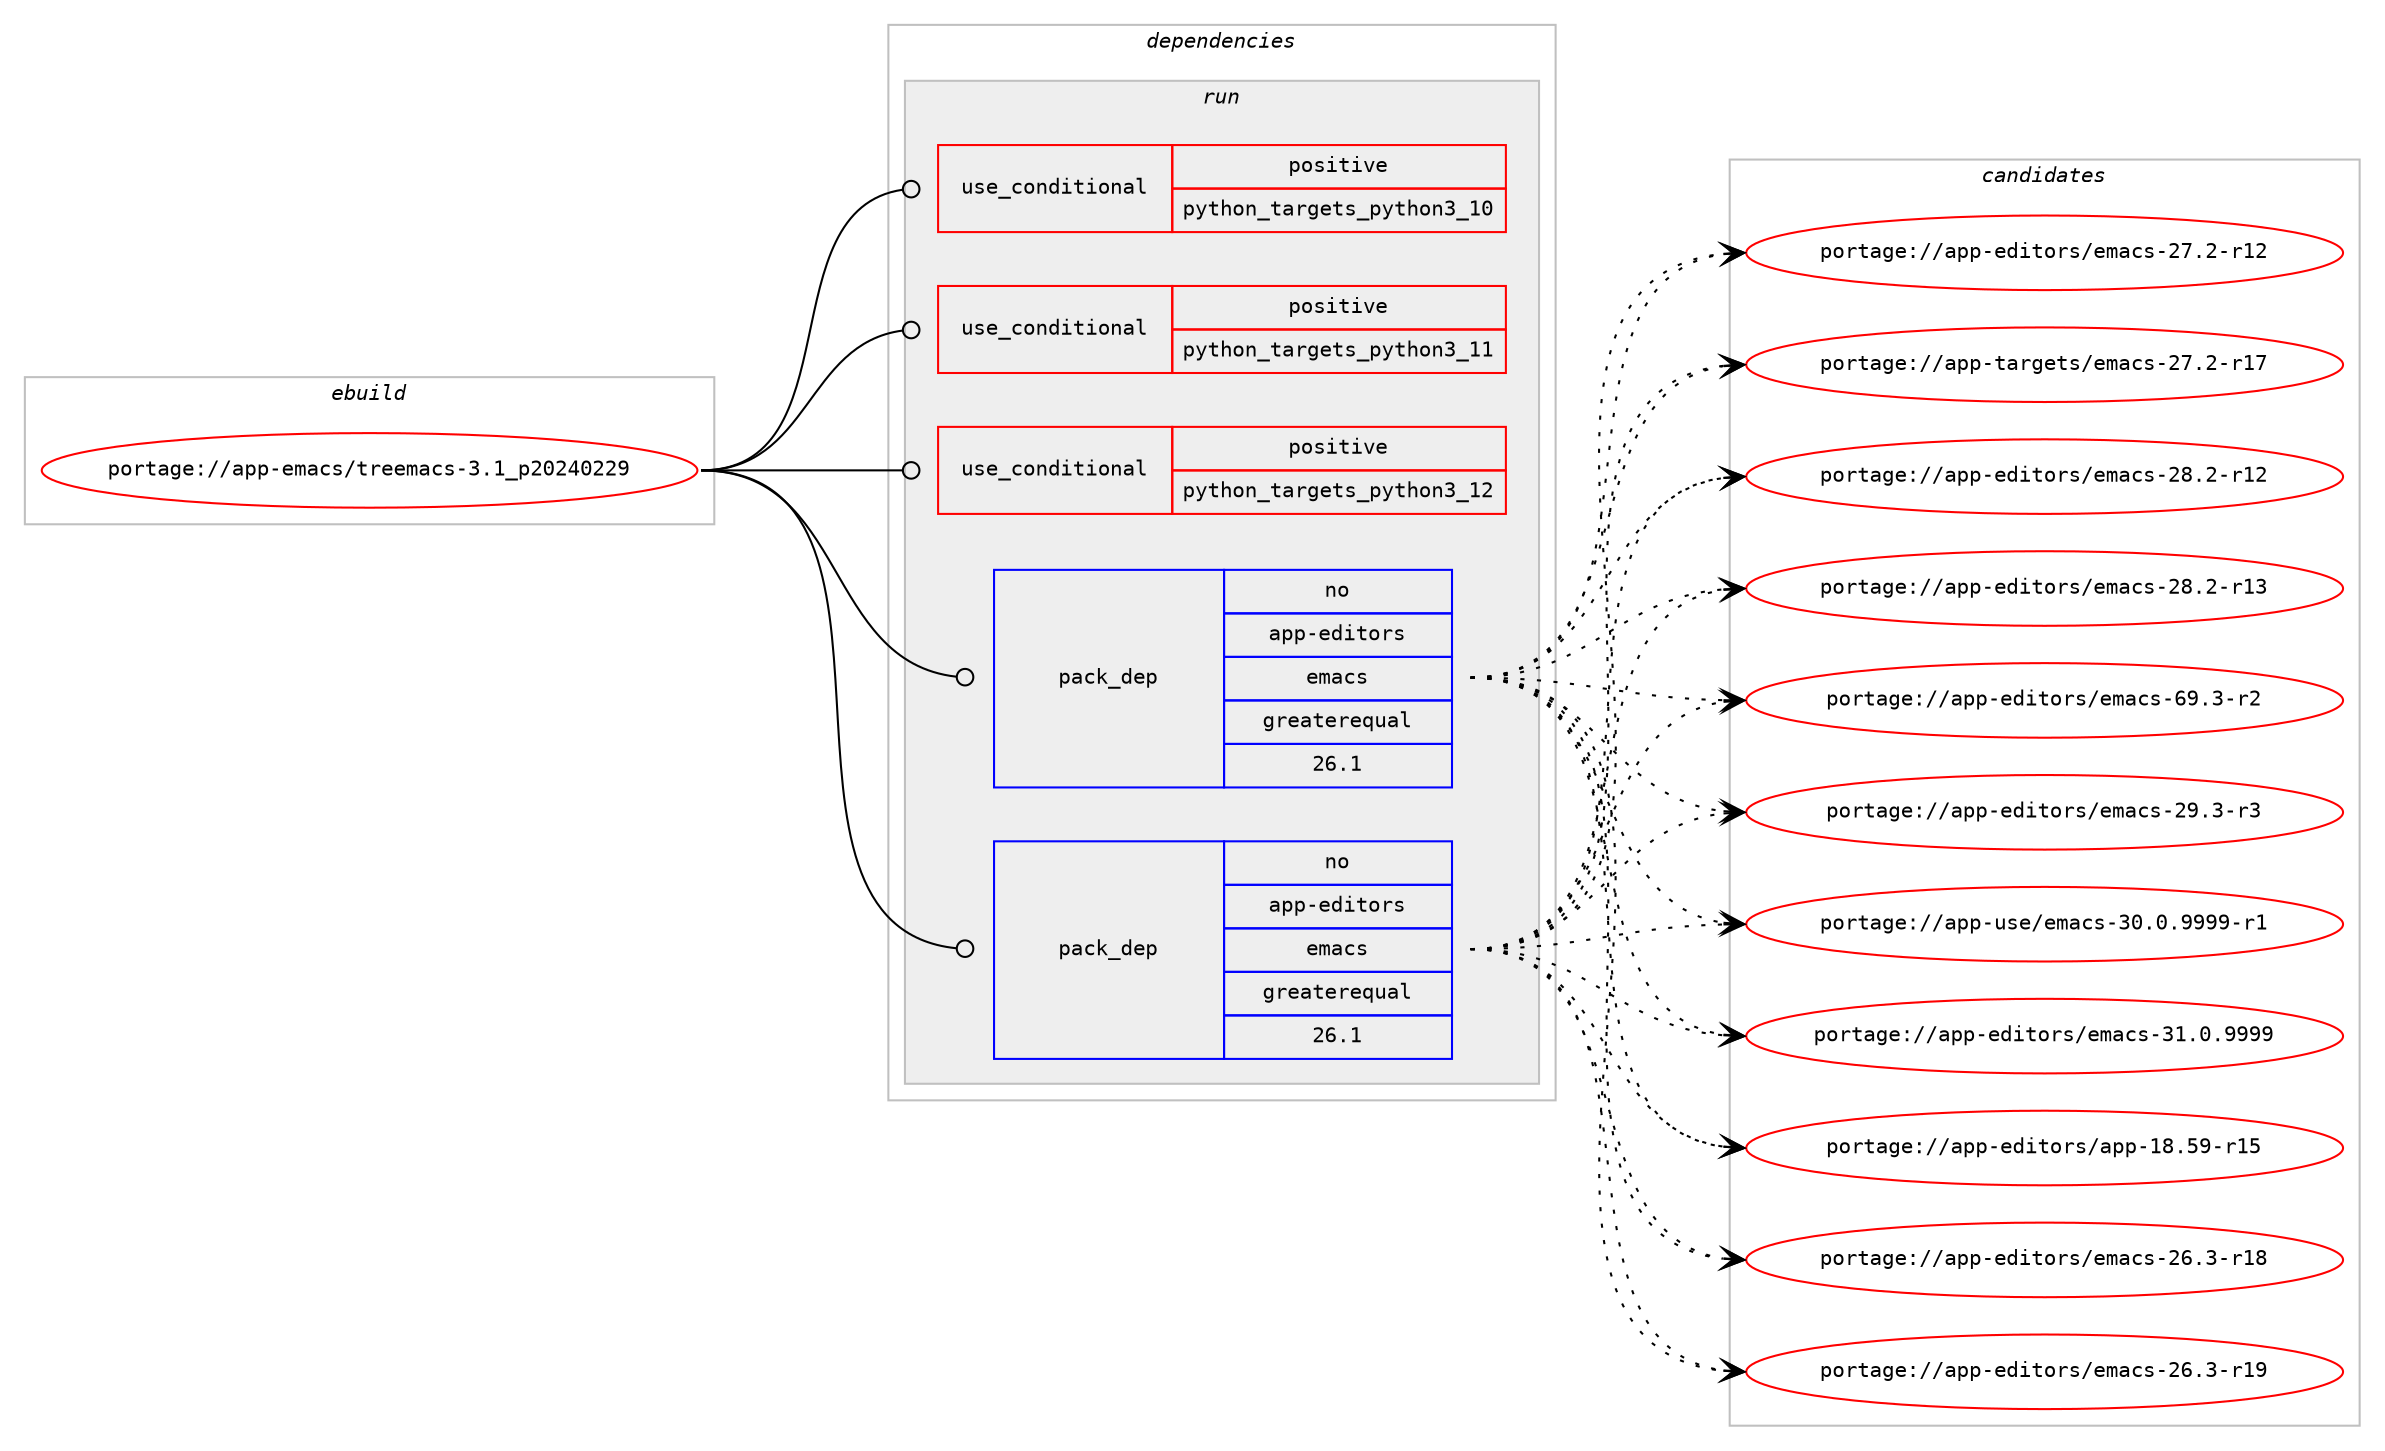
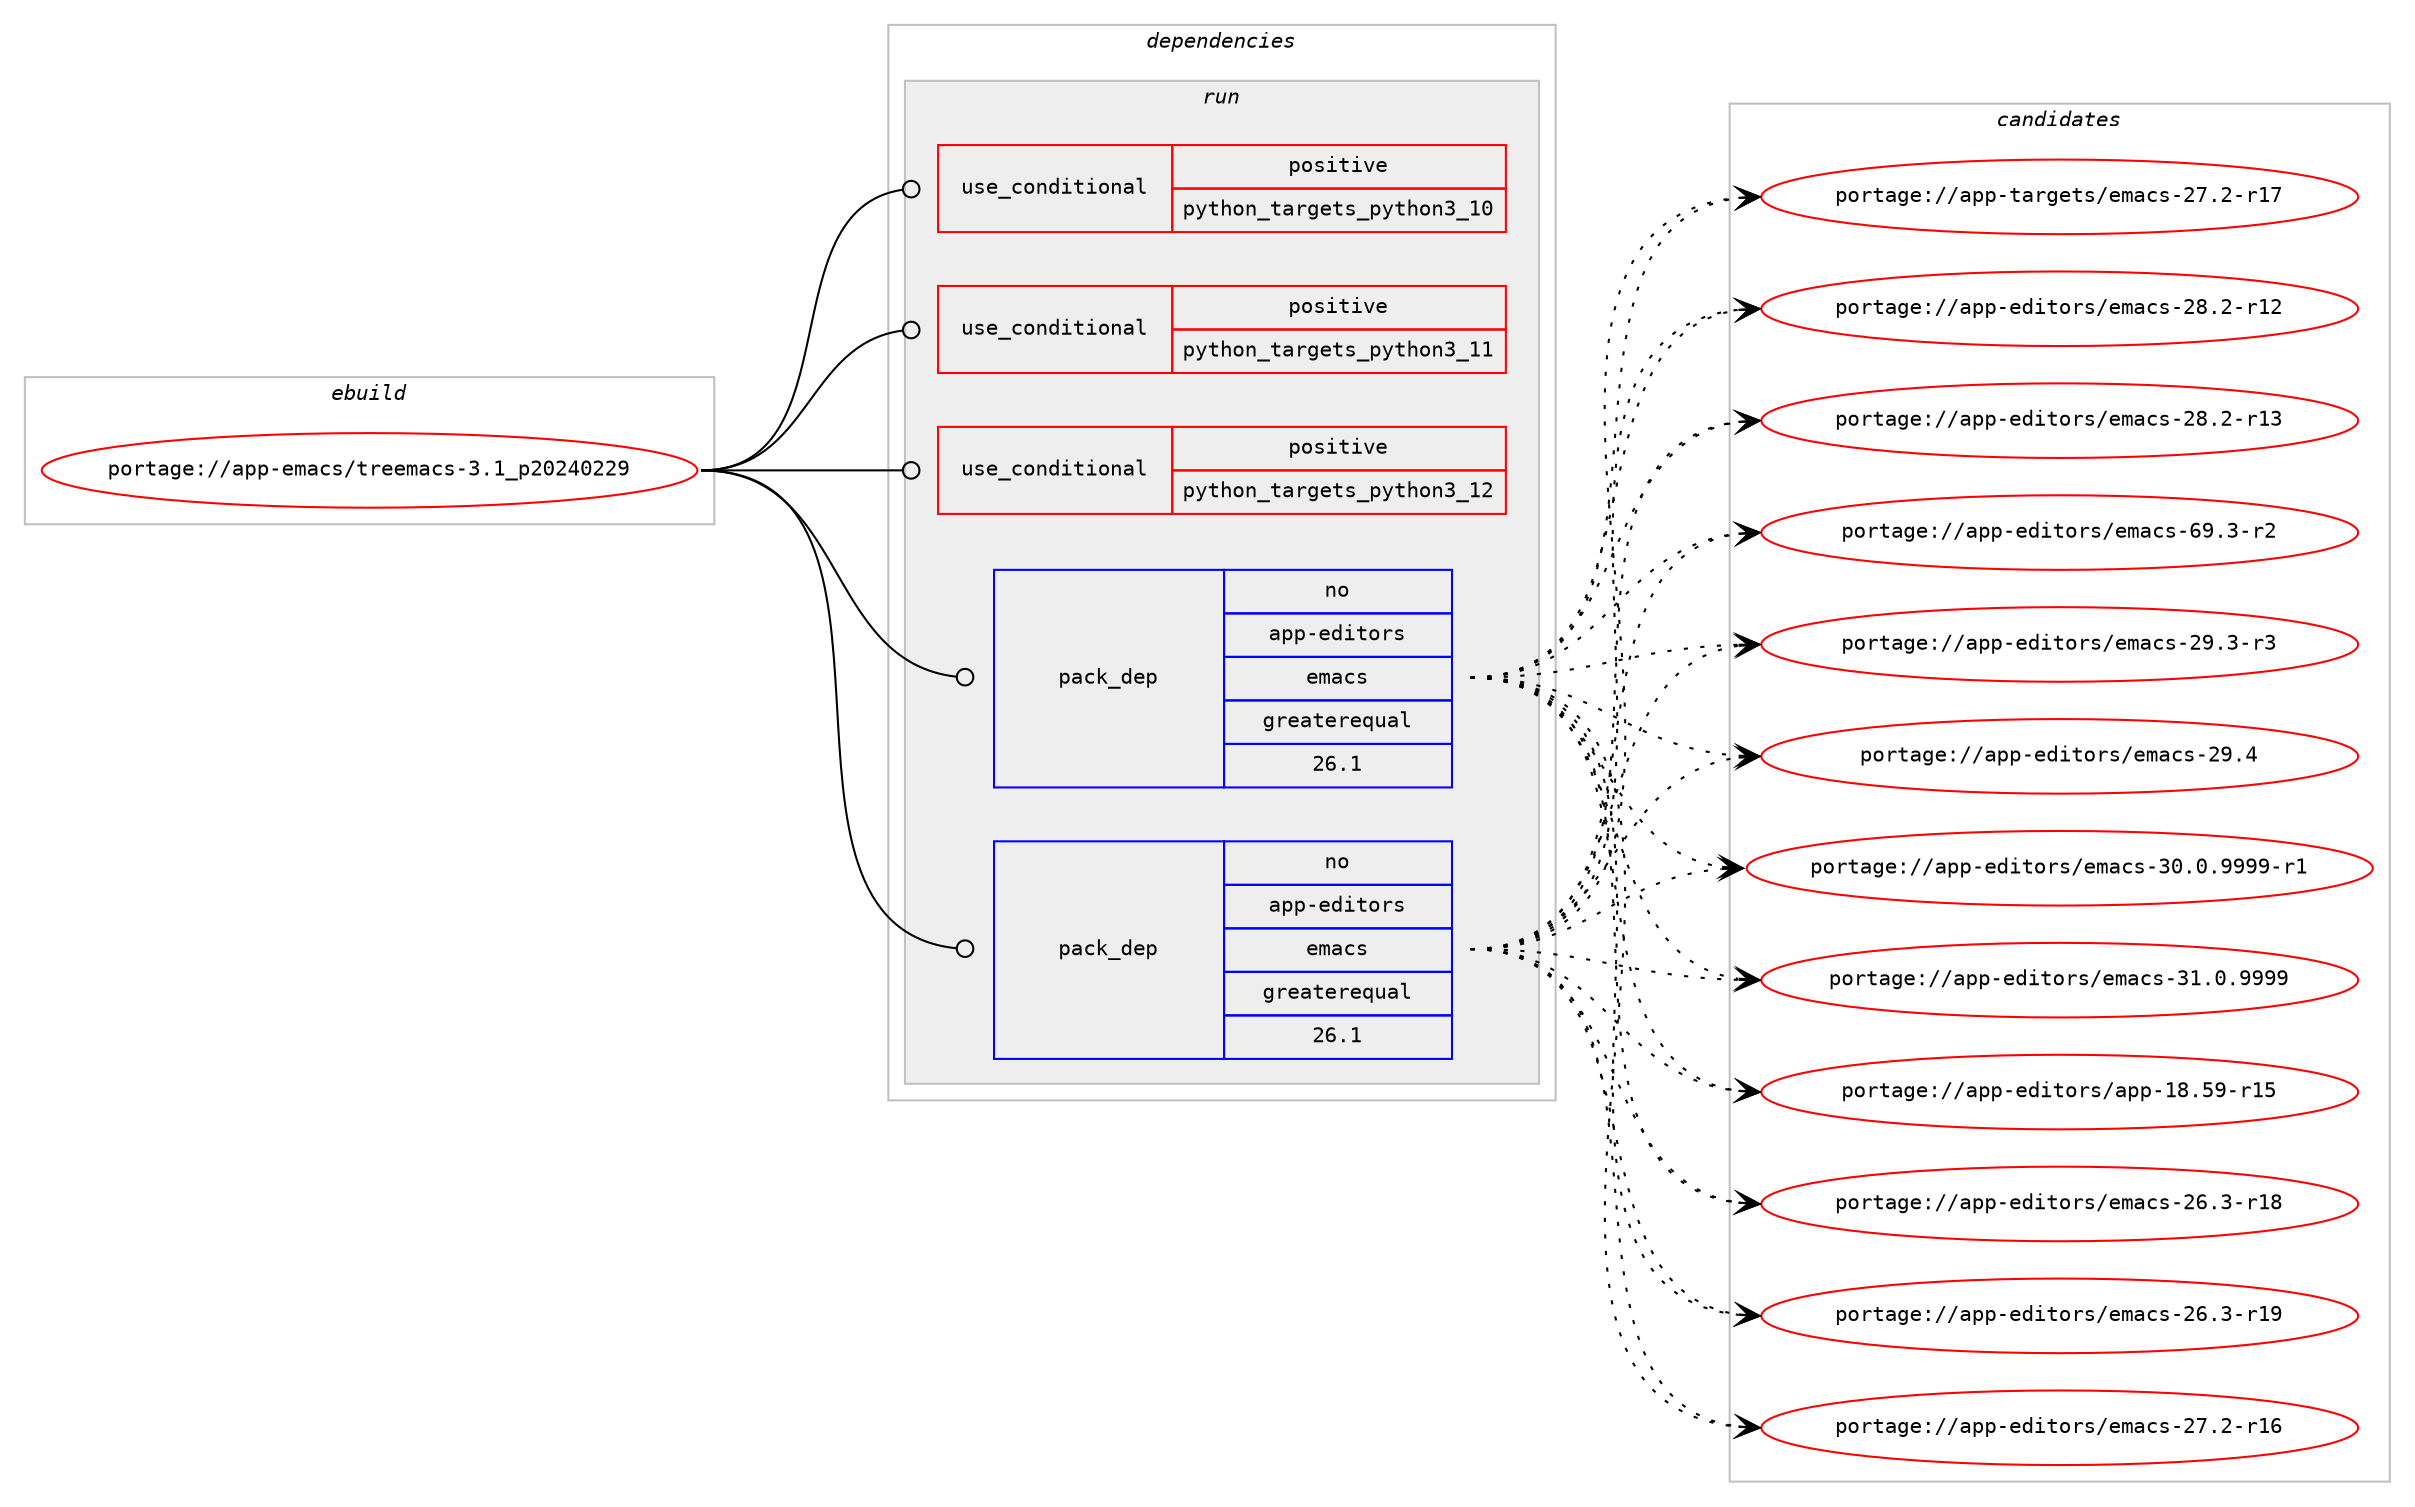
(2045, 253) -> (2060, 1428)
none -> (2060, 756)
(2045, 924) -> (2060, 868)
